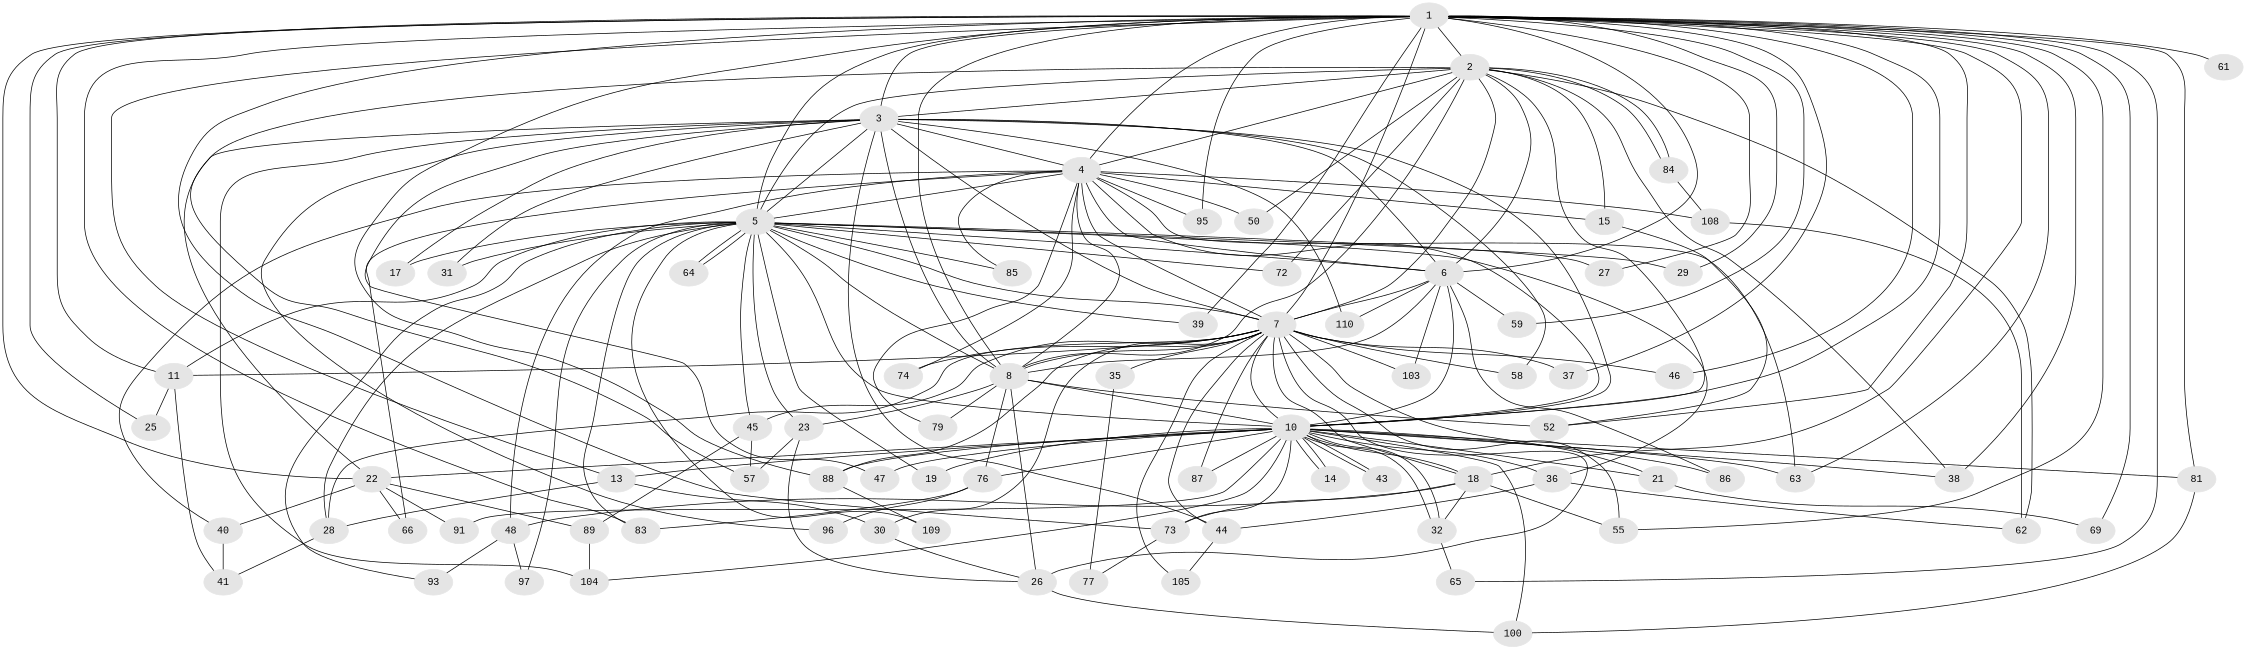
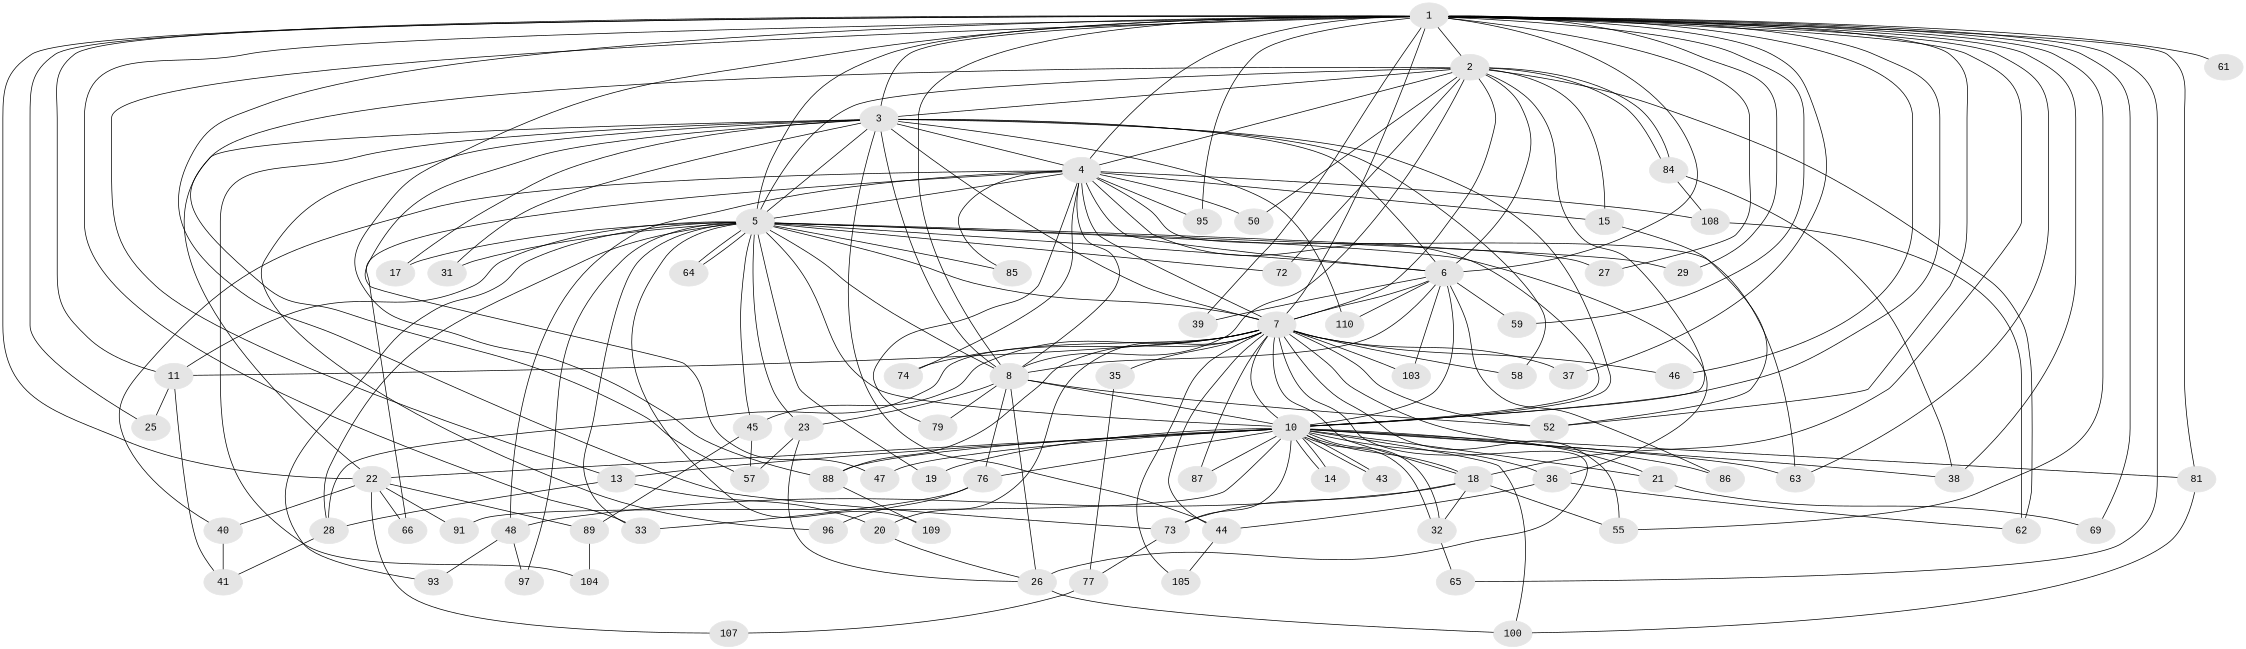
(1733, 262) -> (1862, 281)
(971, 294) -> (1321, 298)
(1143, 350) -> (1404, 397)
(641, 531) -> (641, 531)
(880, 531) -> (880, 531)
(962, 543) -> none
none -> (729, 634)
